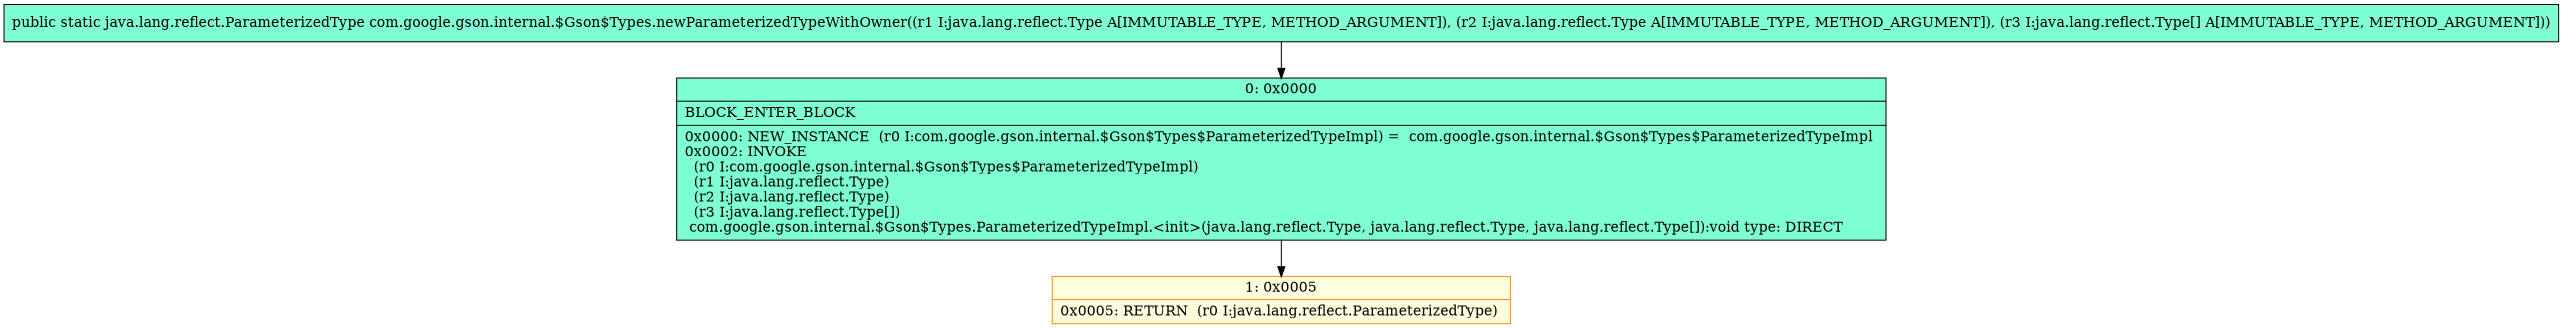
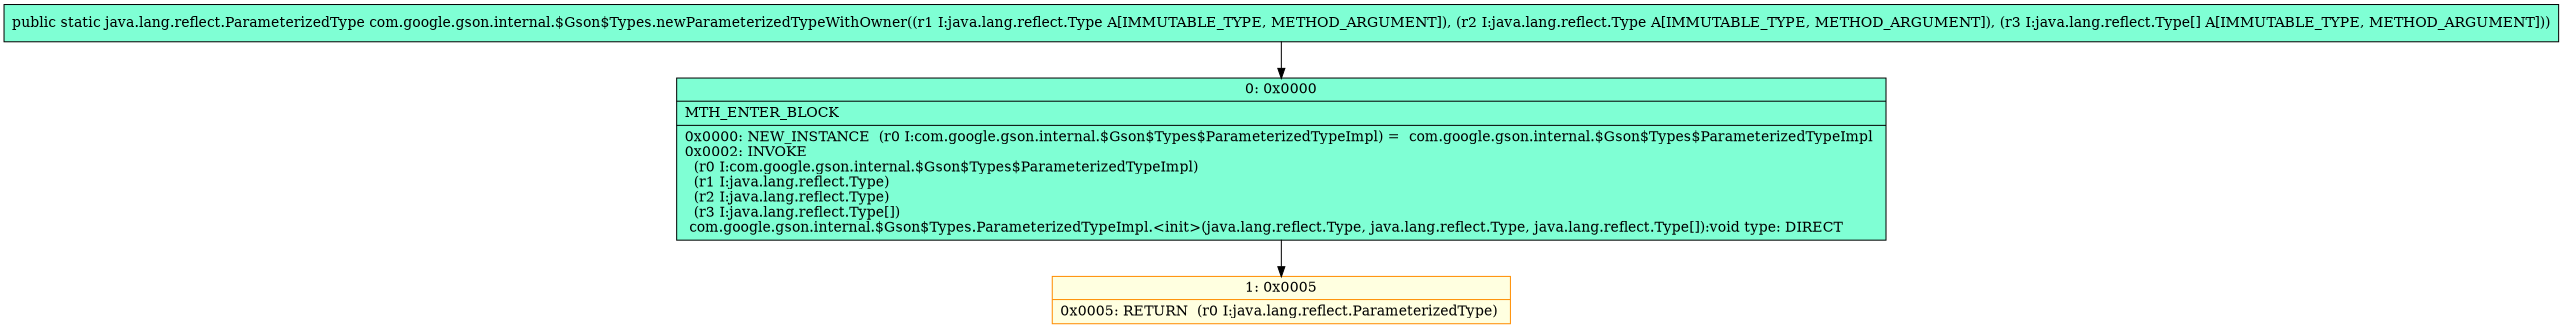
(770, 113) -> (762, 113)
